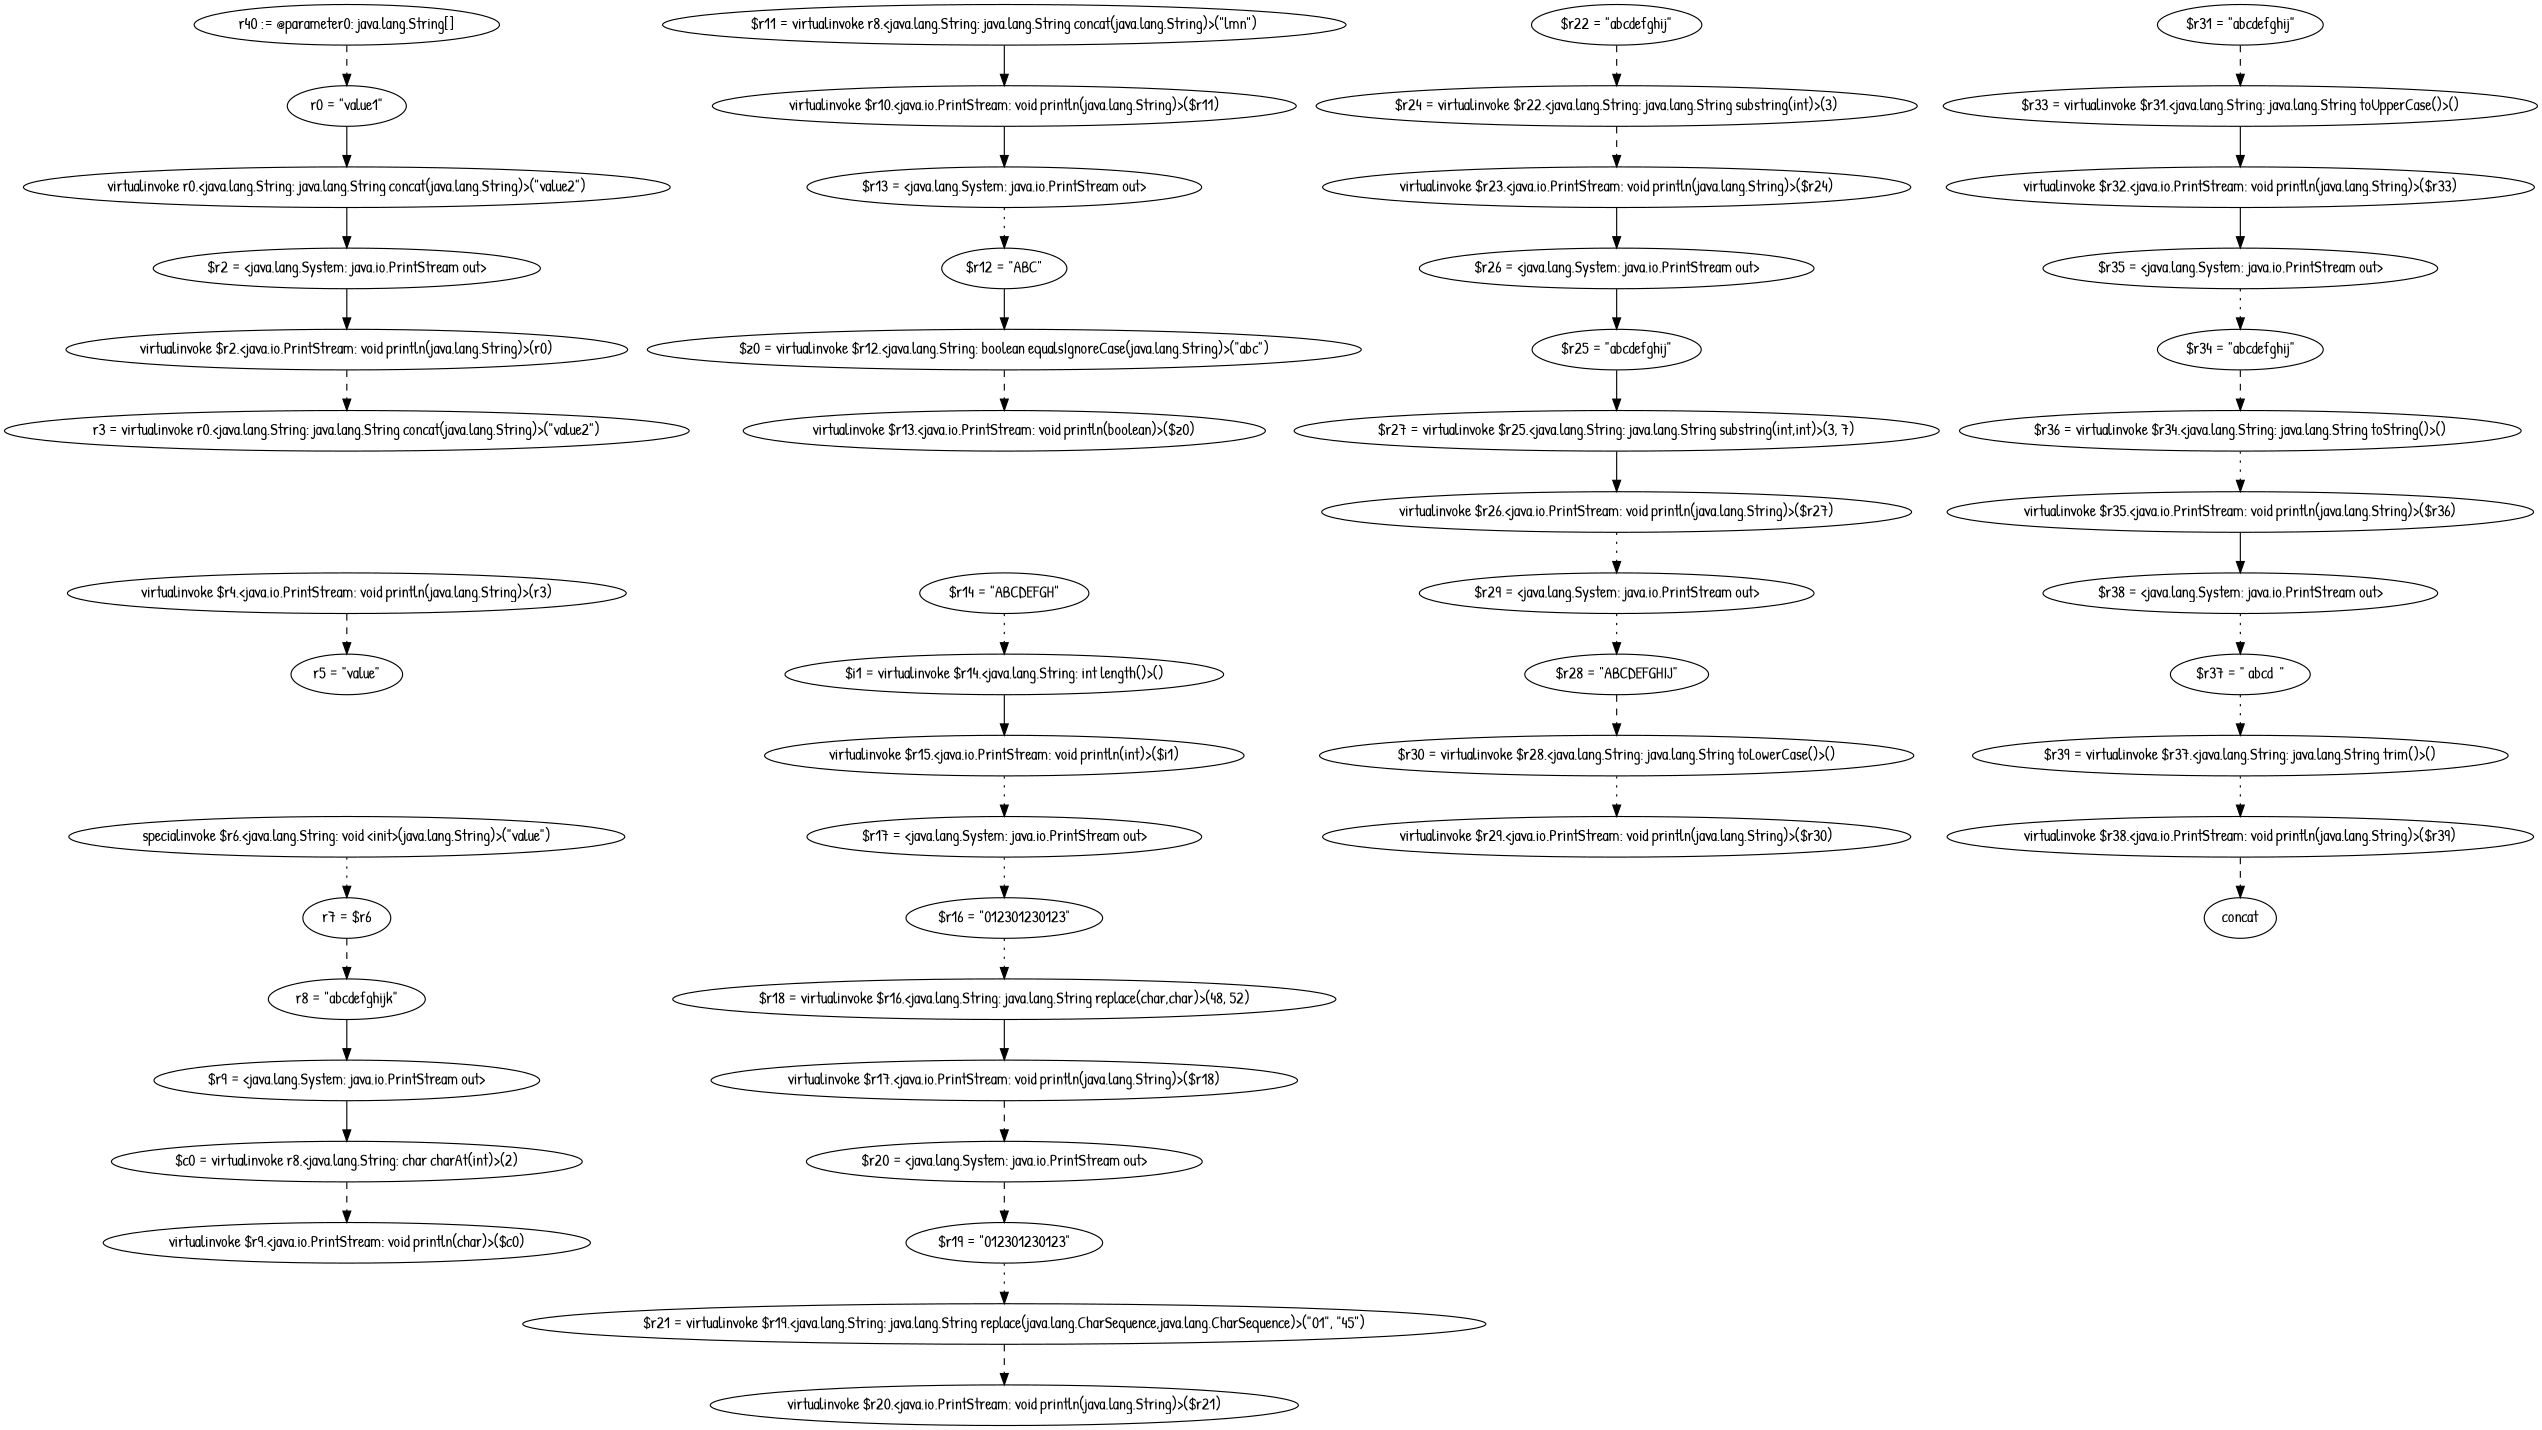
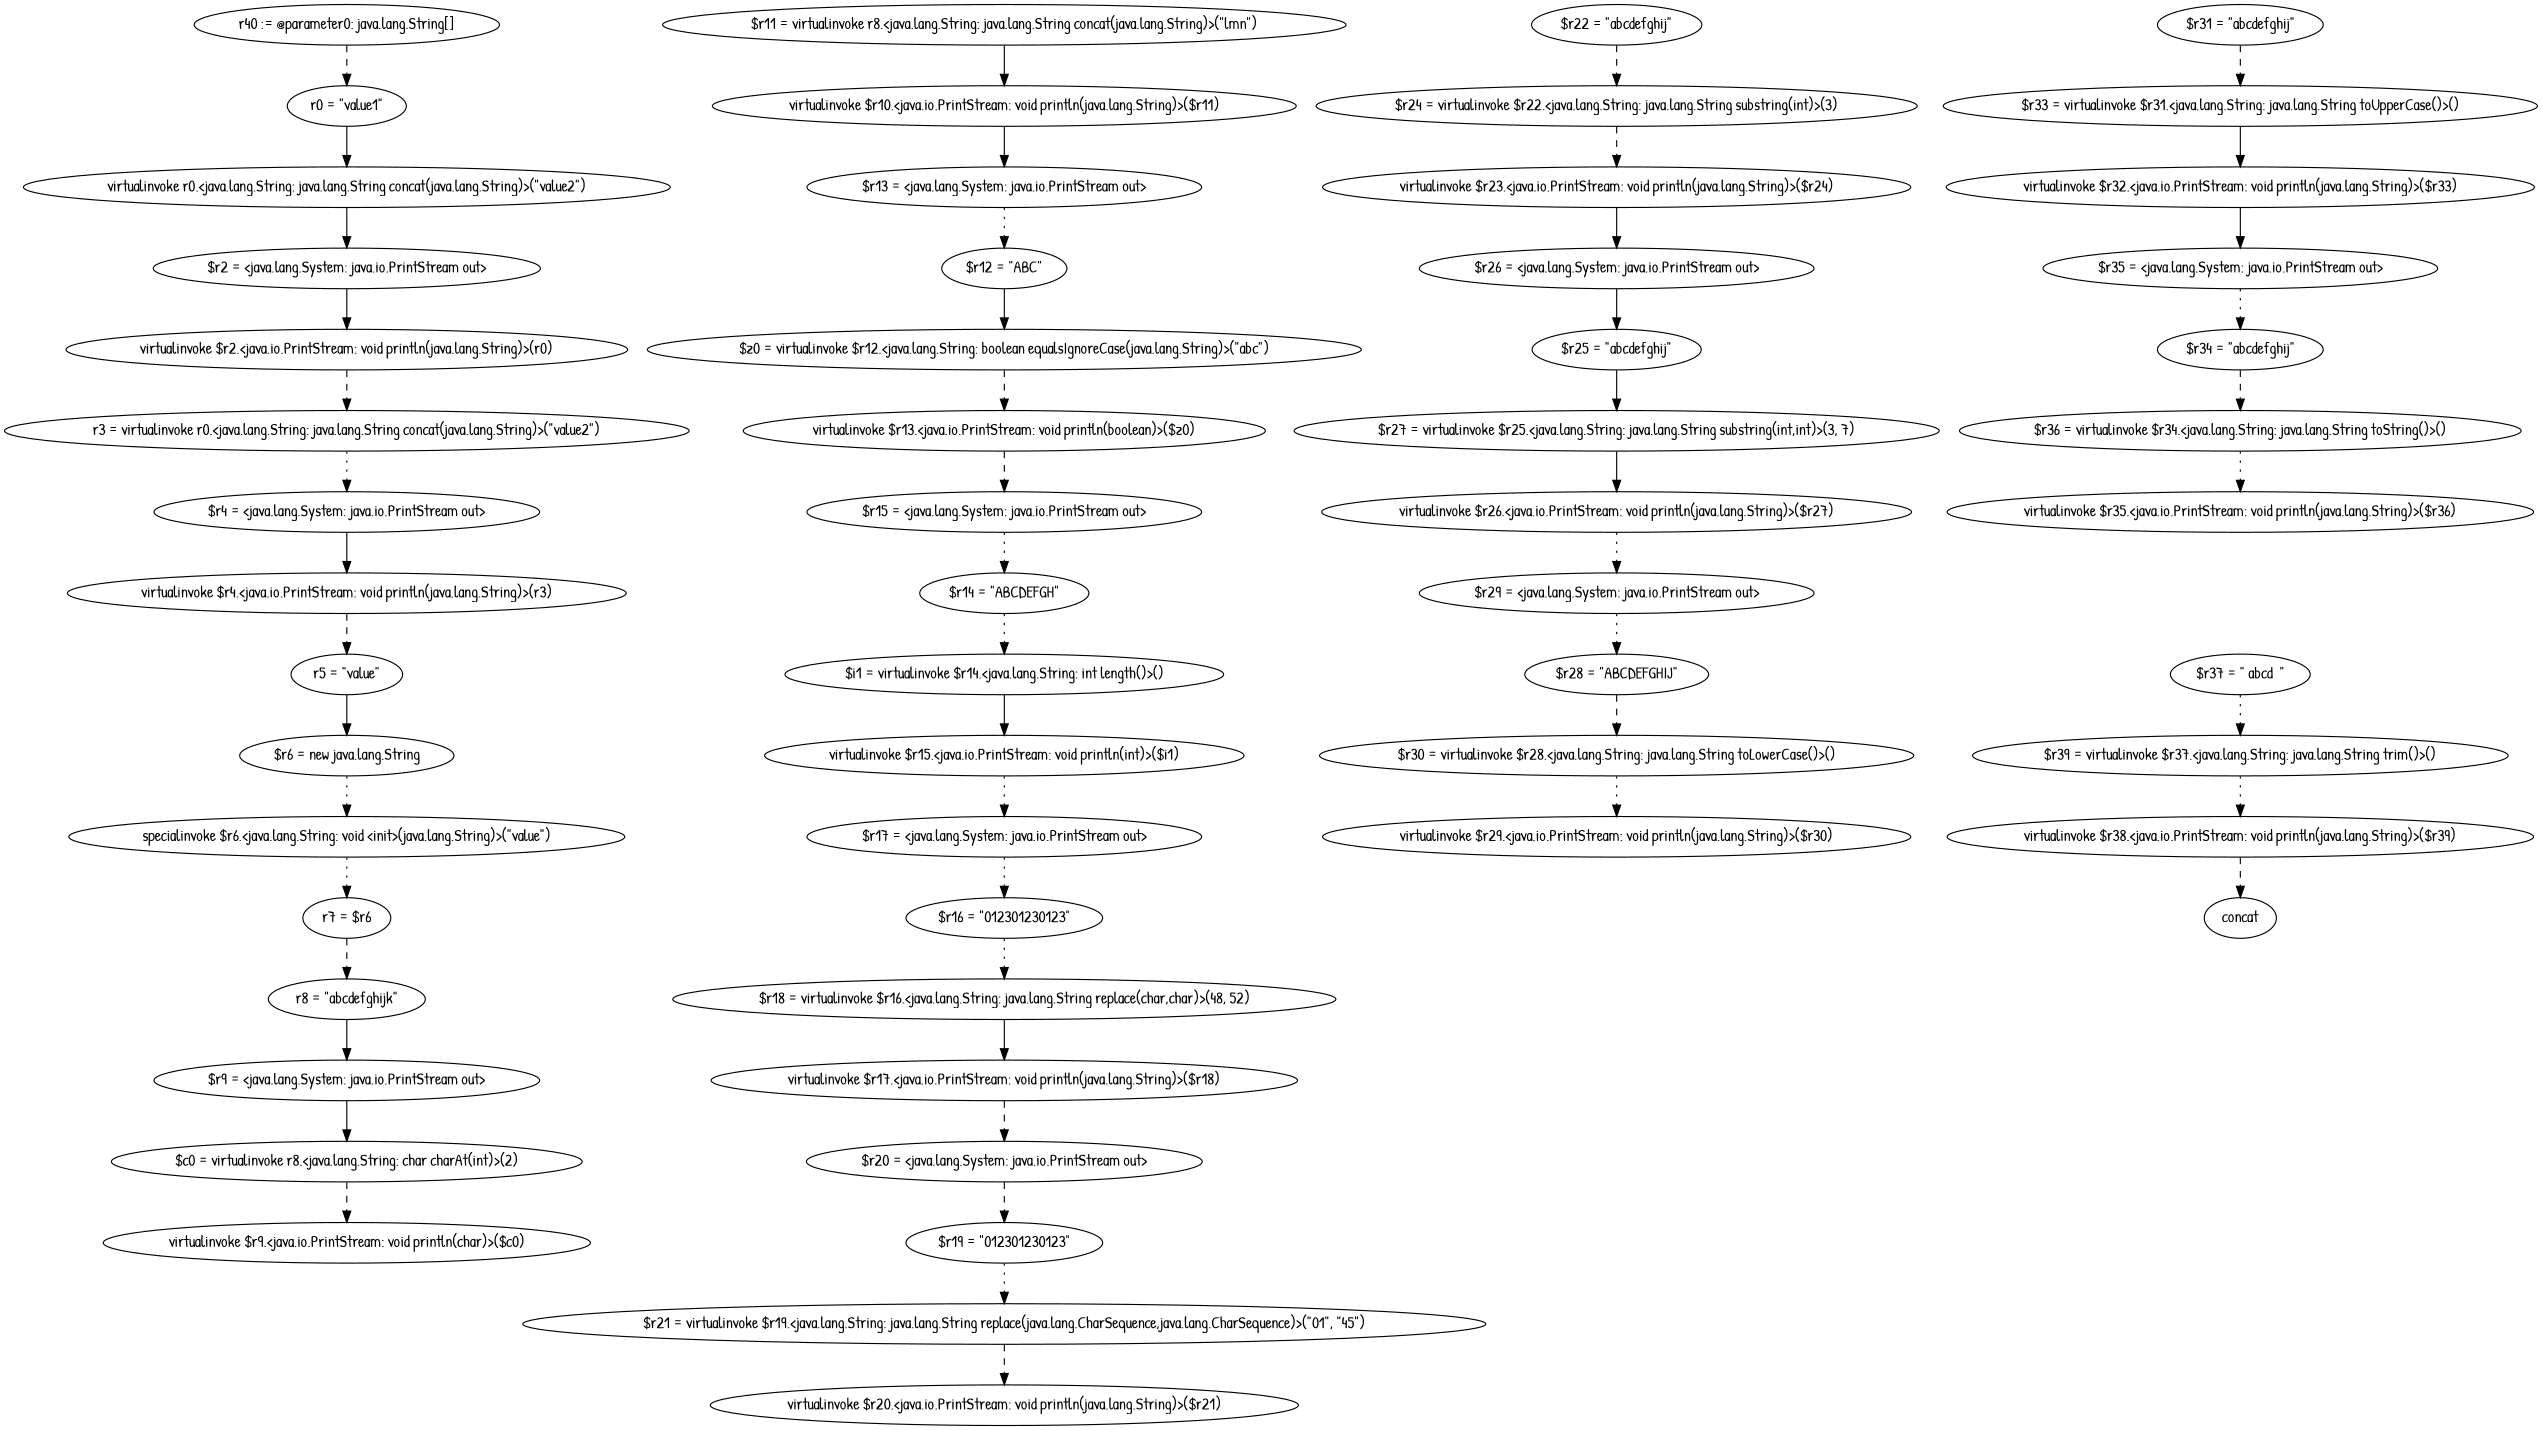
none -> (347, 512)
none -> (1004, 512)
(2240, 593) -> none
none -> (347, 756)
